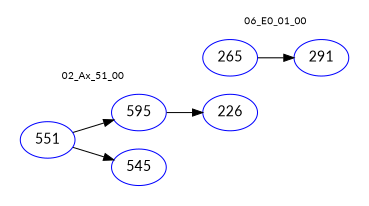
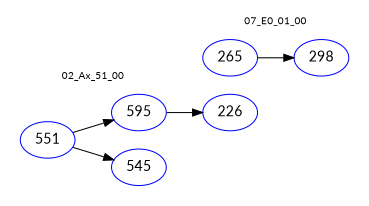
(276, 22) -> (276, 22)
(321, 58) -> (321, 58)
